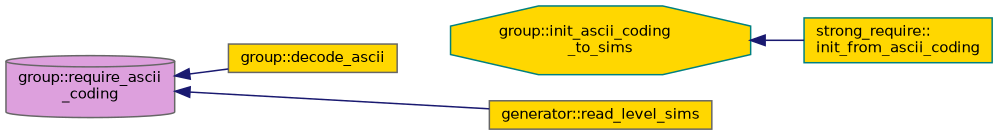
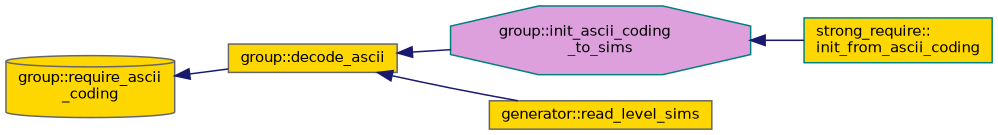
(601, 40) -> (601, 40)
none -> (432, 51)
(90, 87) -> (90, 87)
(340, 100) -> (455, 89)
